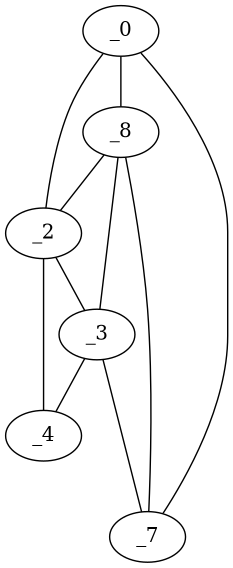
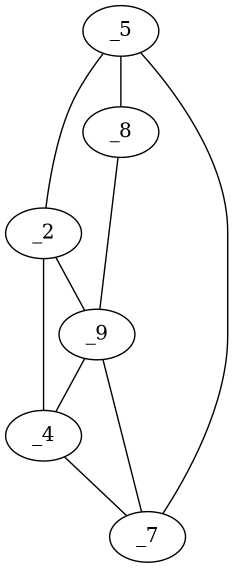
(121, 31) -> (121, 31)
(82, 183) -> none
(149, 333) -> (96, 486)
(97, 335) -> (97, 335)
